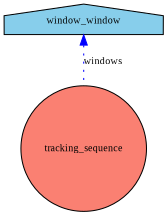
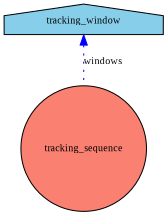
(84, 21) -> (84, 21)
